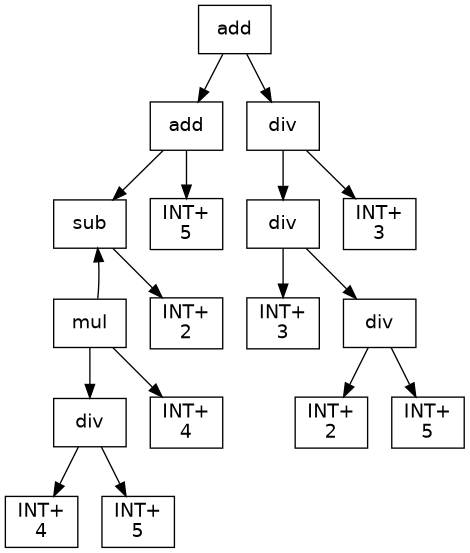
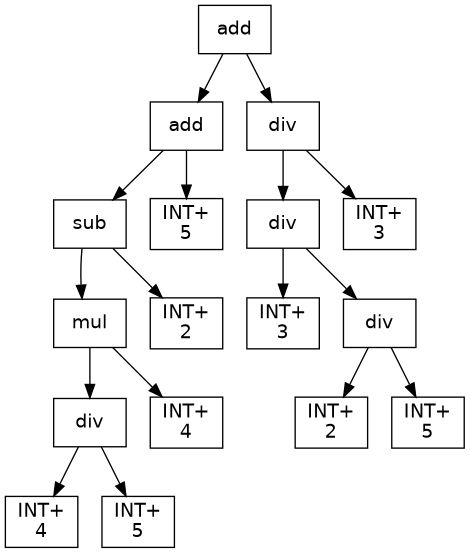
(99, 280) -> (81, 267)
